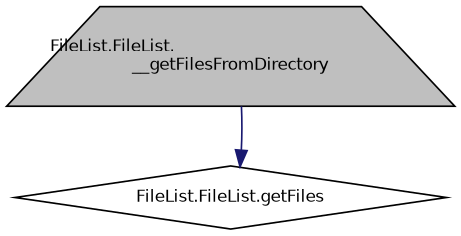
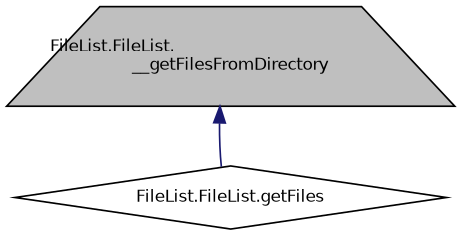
(242, 128) -> (220, 145)
